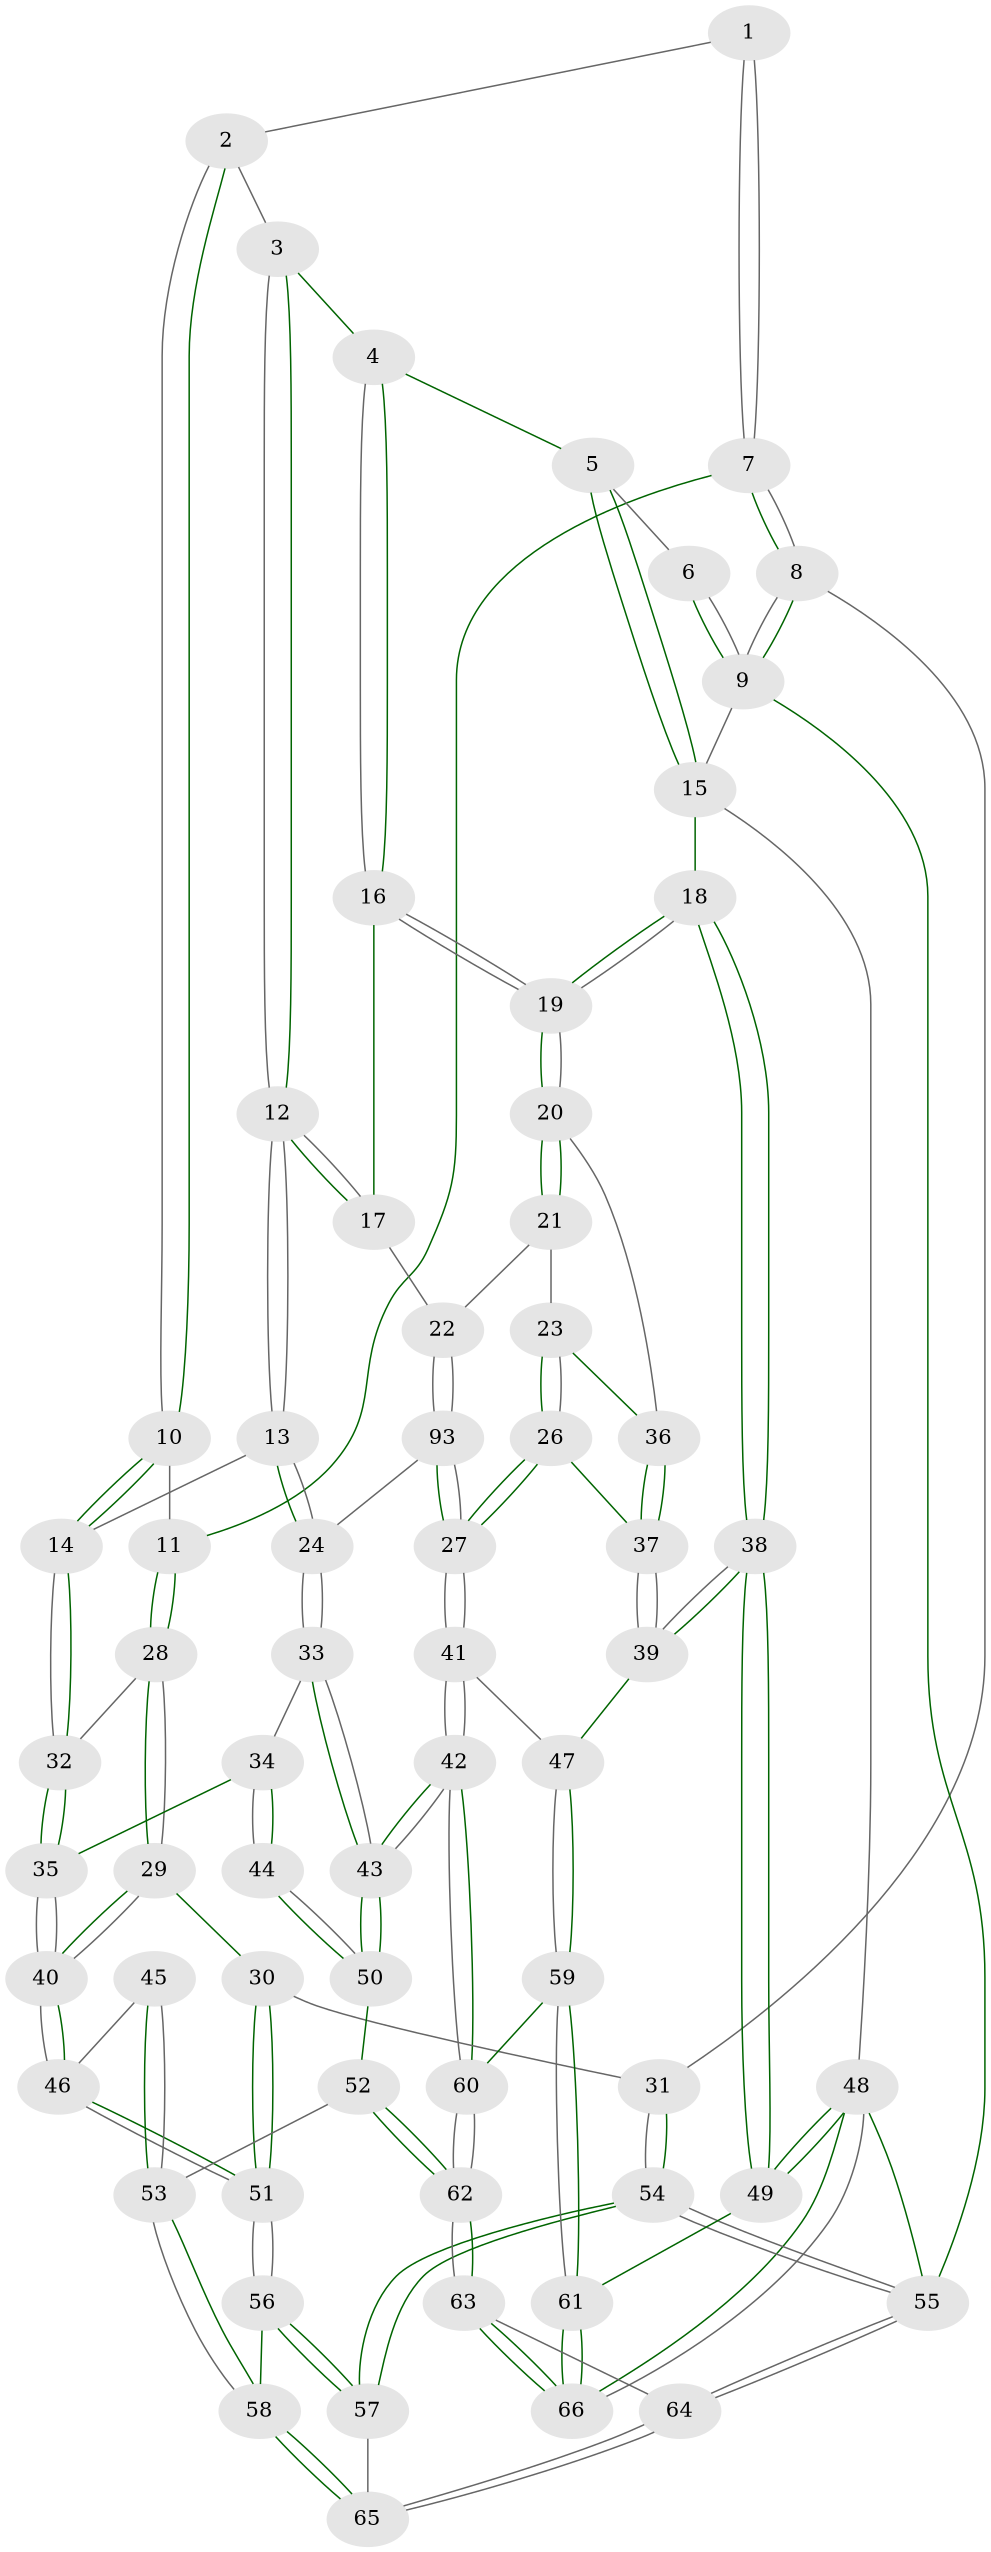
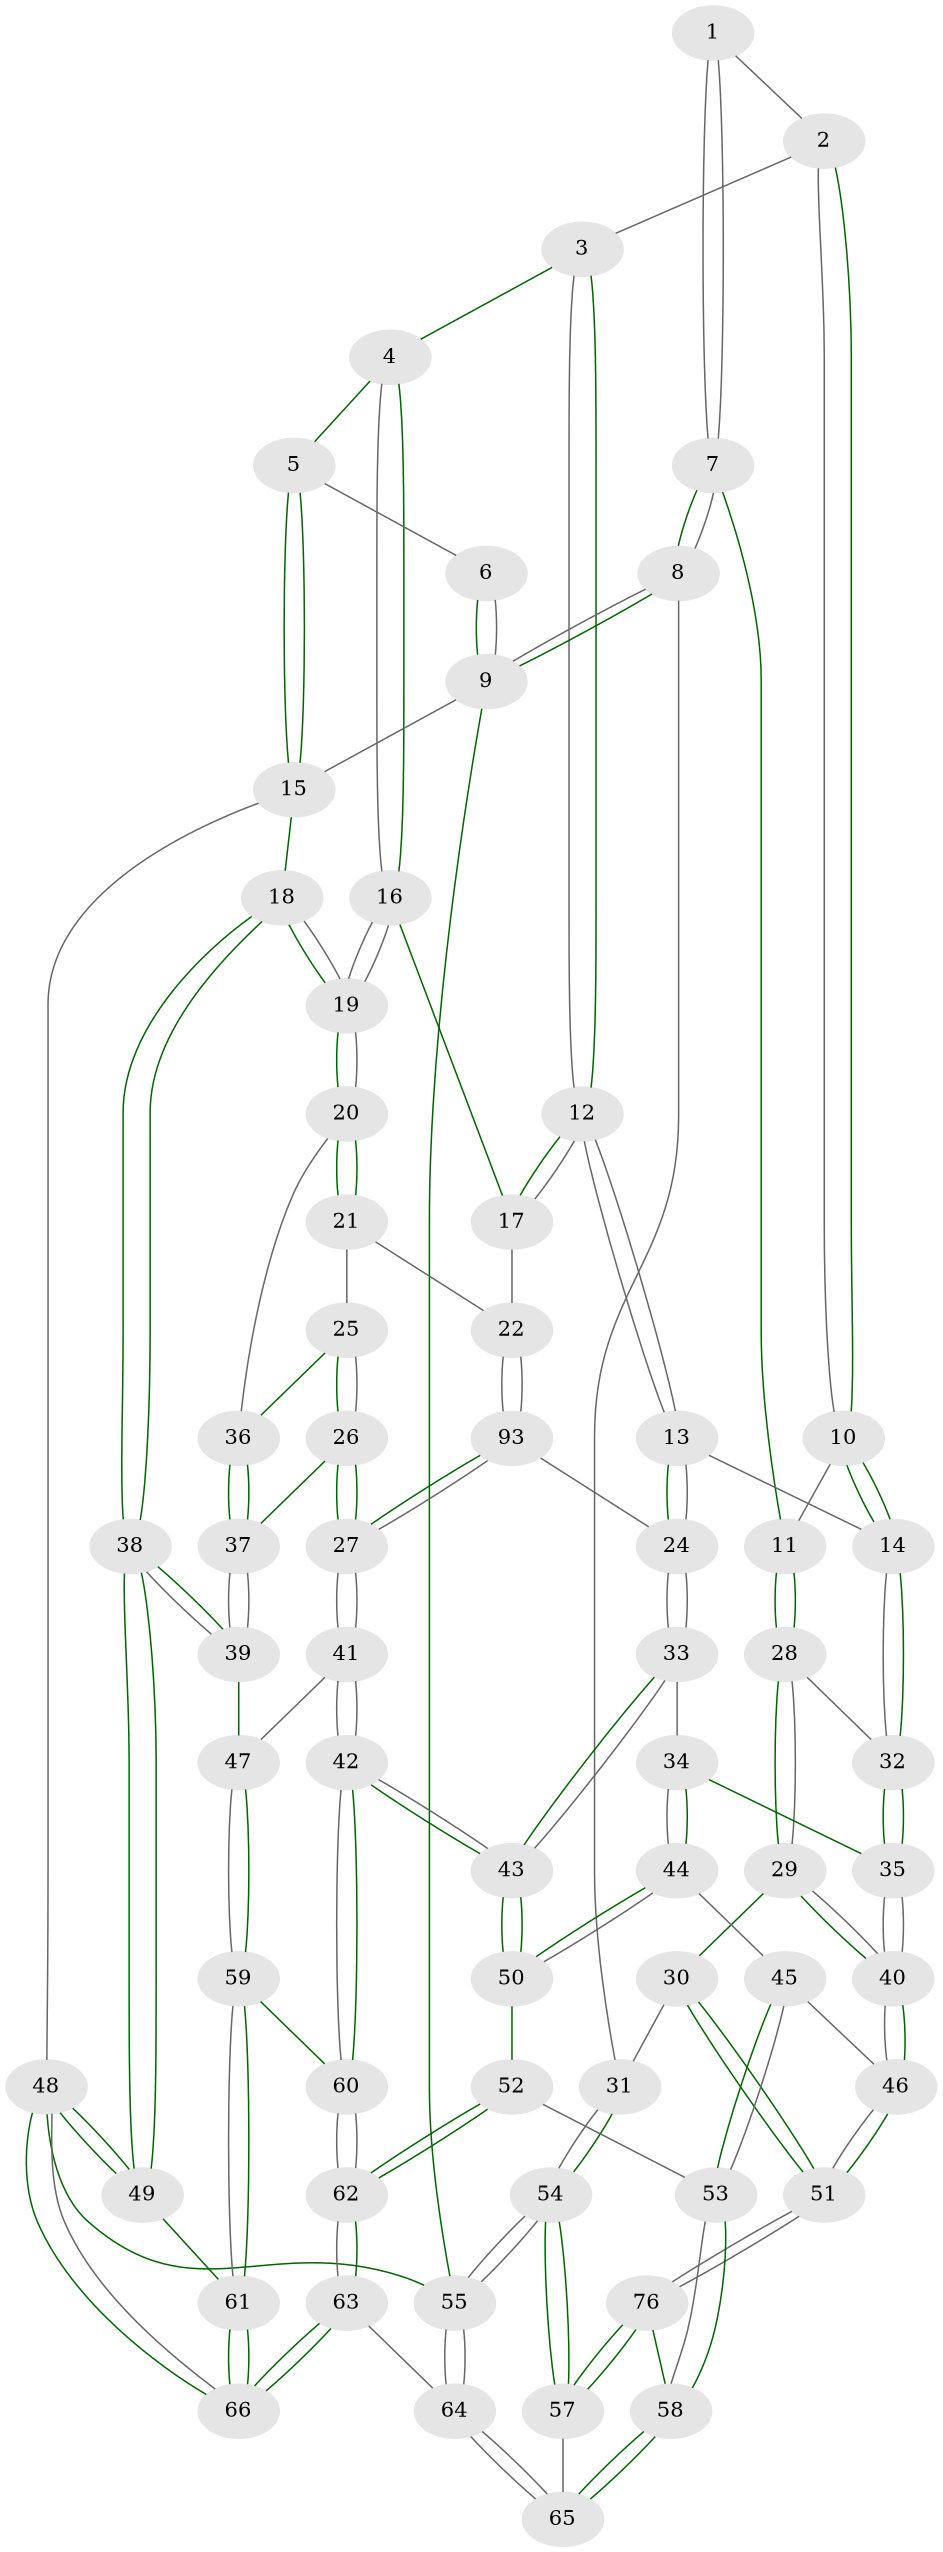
(551, 1330) -> (347, 1330)
none -> (725, 1918)
(263, 2303) -> (647, 2303)
